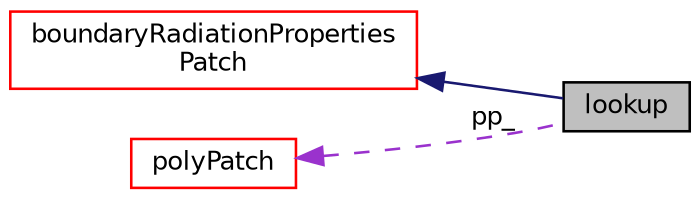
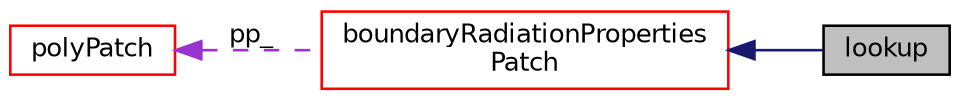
(444, 143) -> (261, 50)
